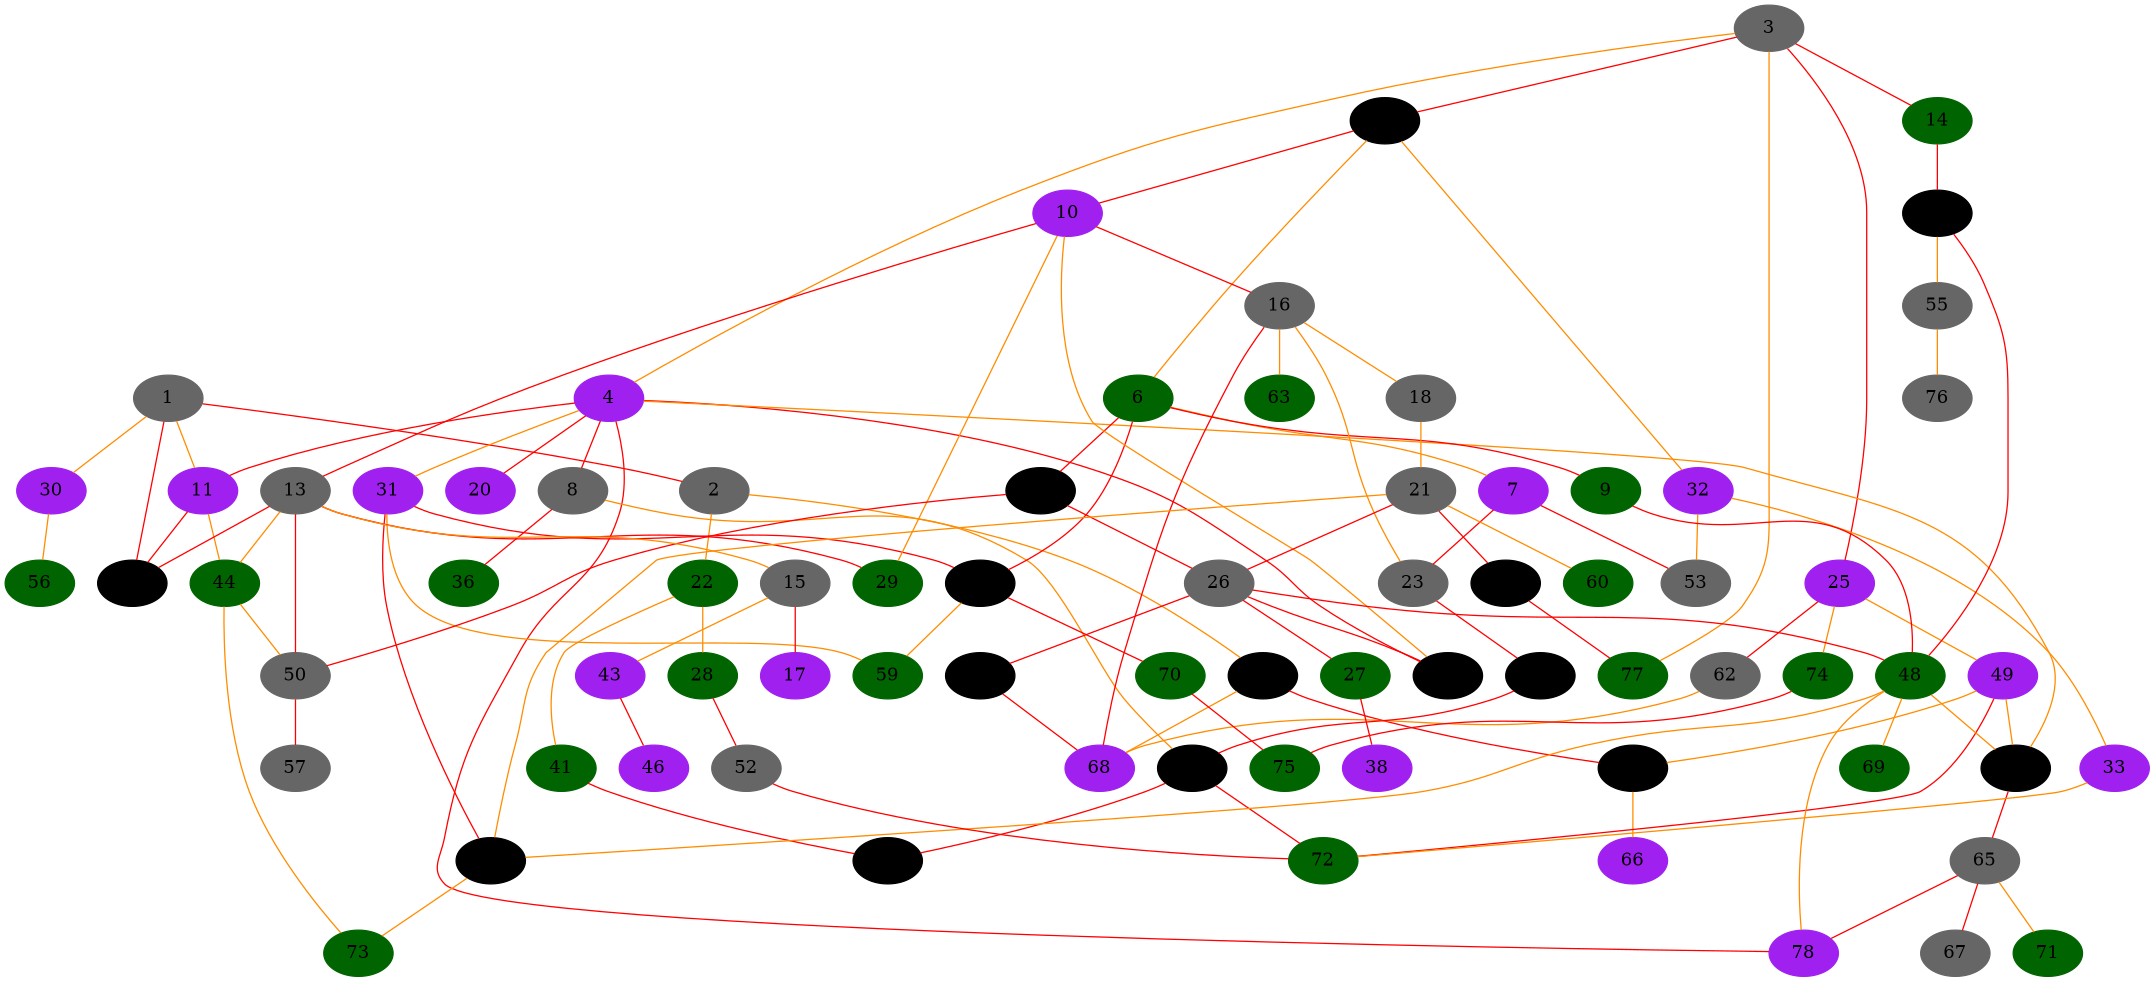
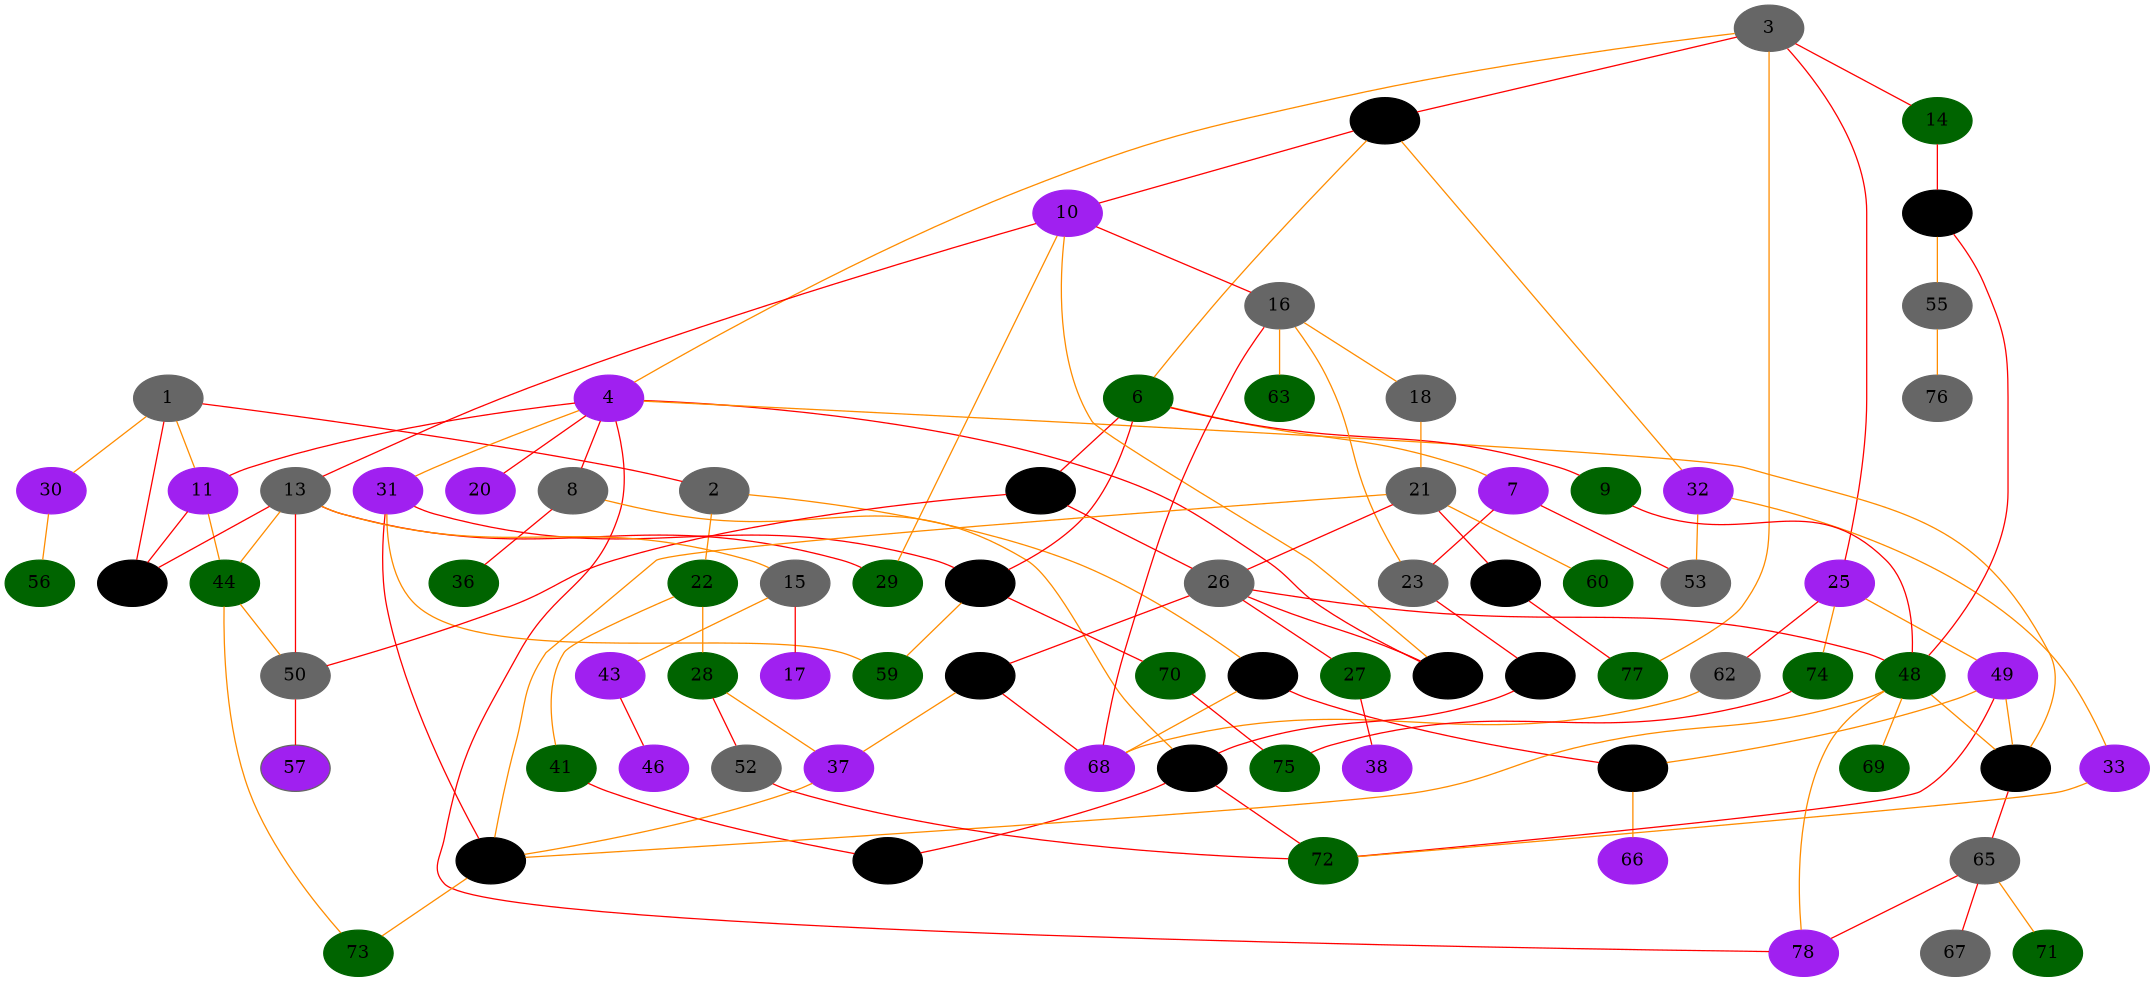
(295, 768) -> (295, 768)
none -> (839, 768)
